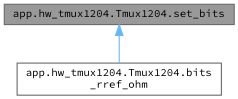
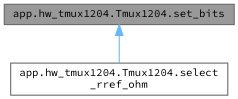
(119, 79) -> (119, 79)
